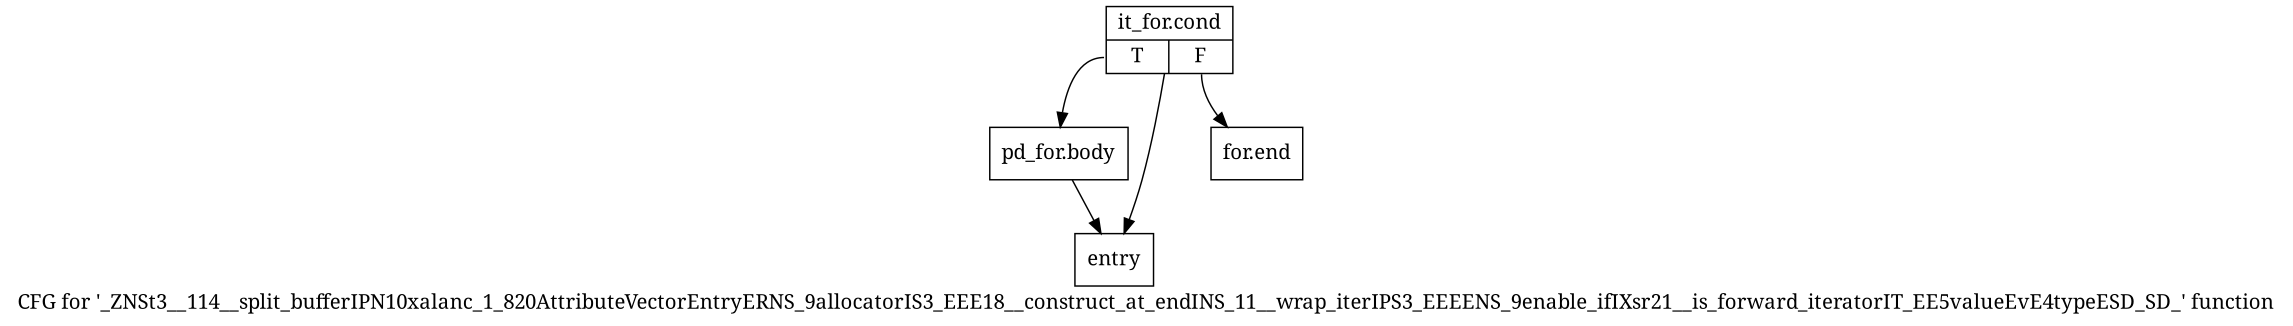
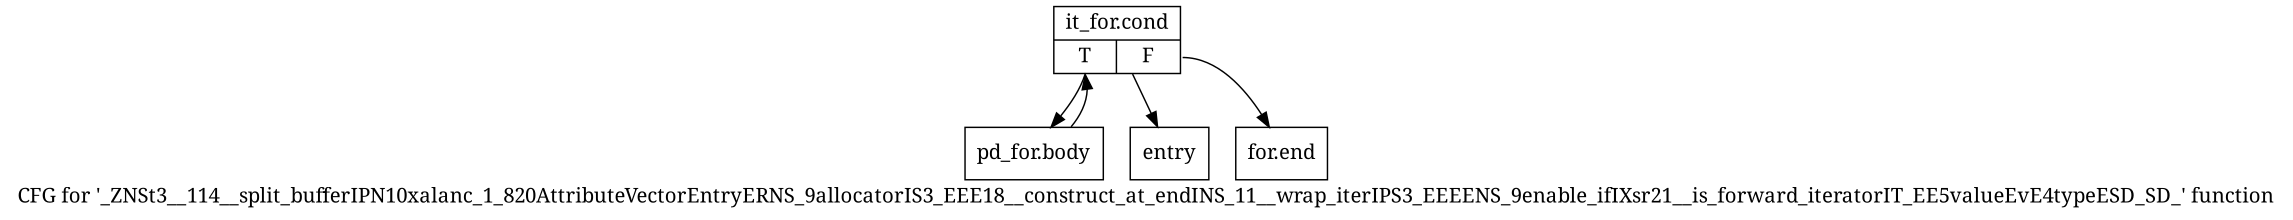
(1083, 200) -> (1082, 109)
